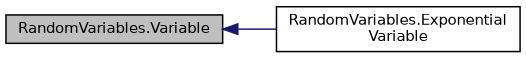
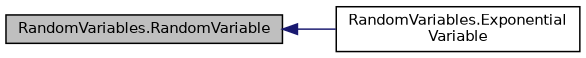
(114, 29) -> (144, 29)
